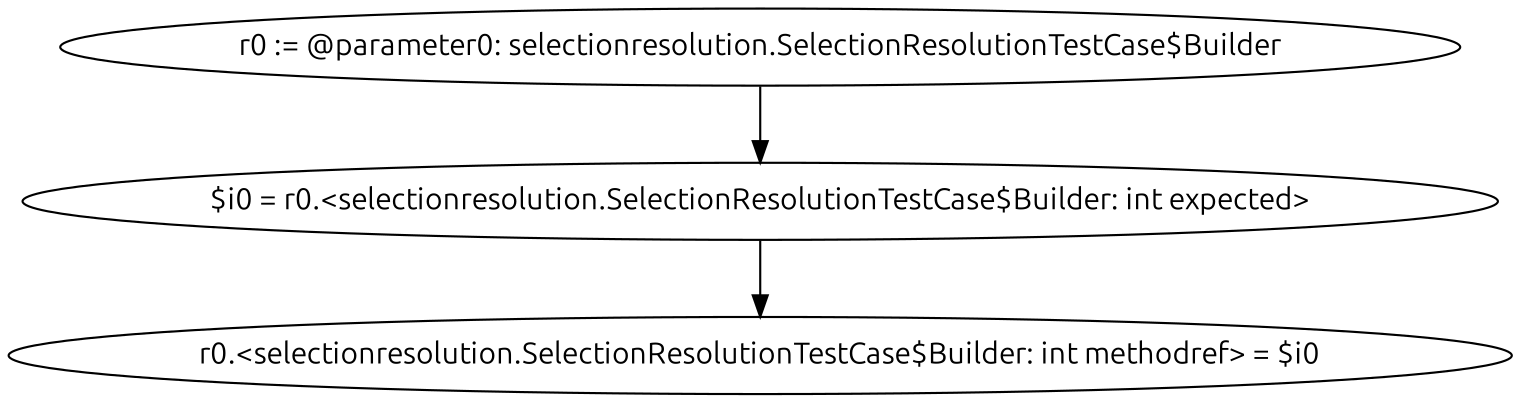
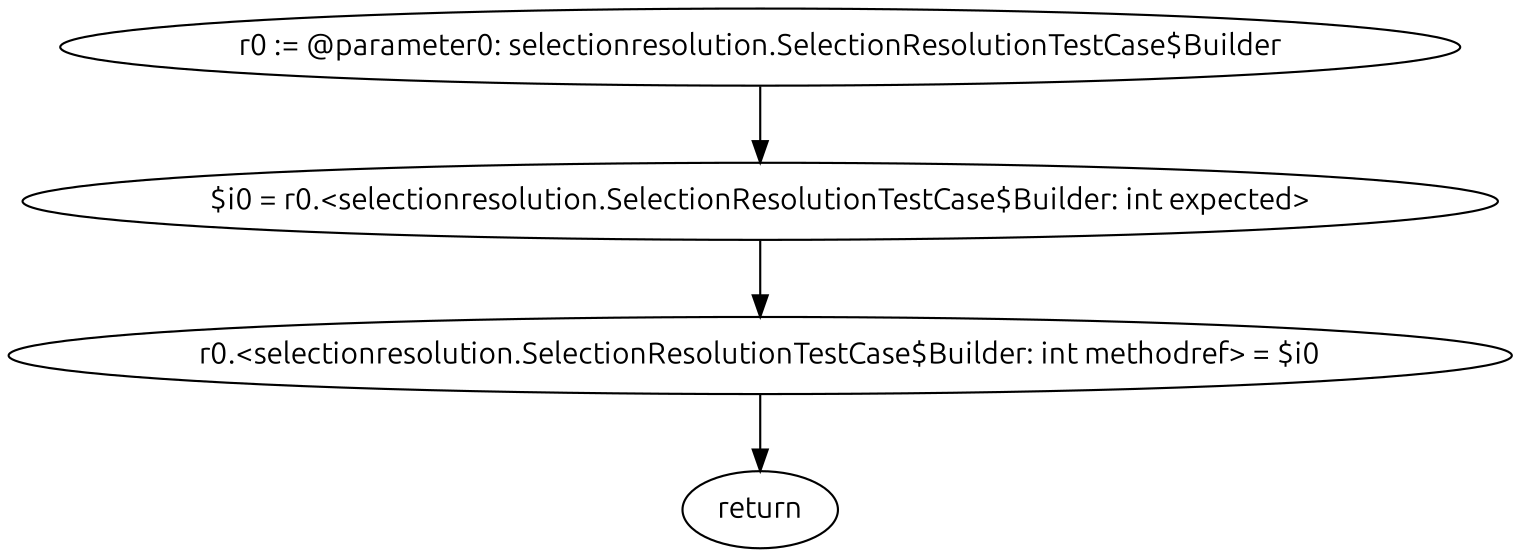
none -> (760, 510)
